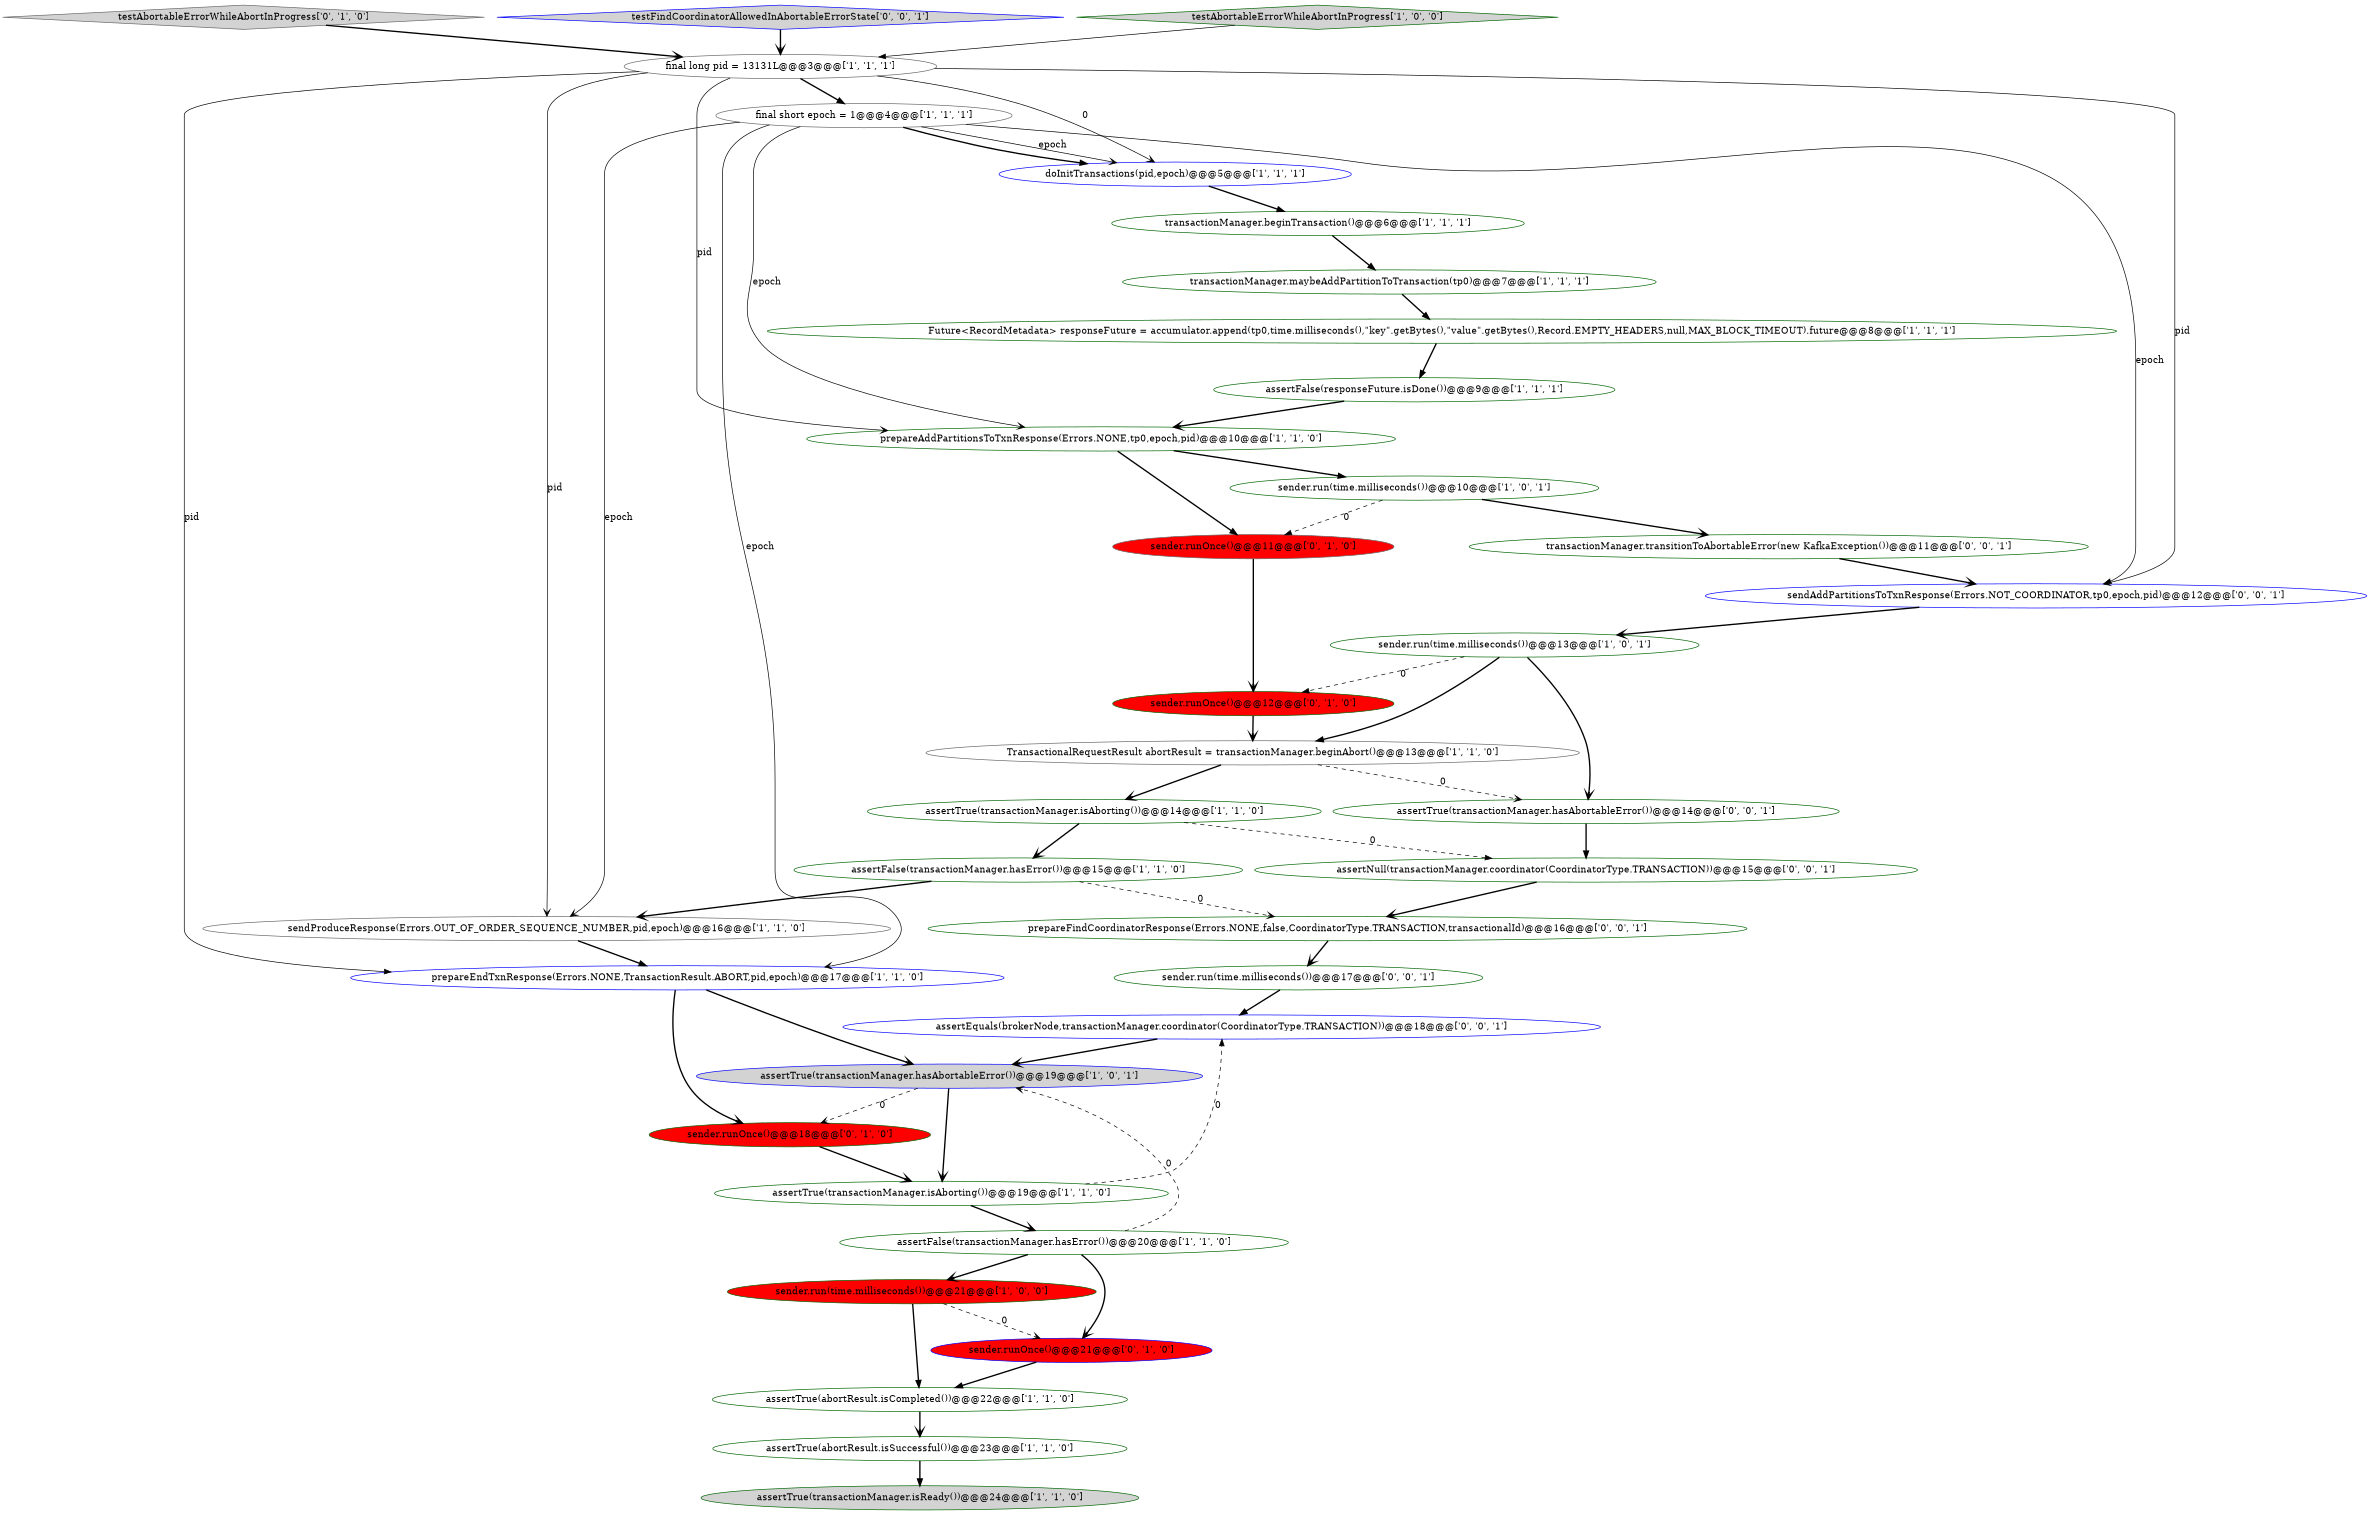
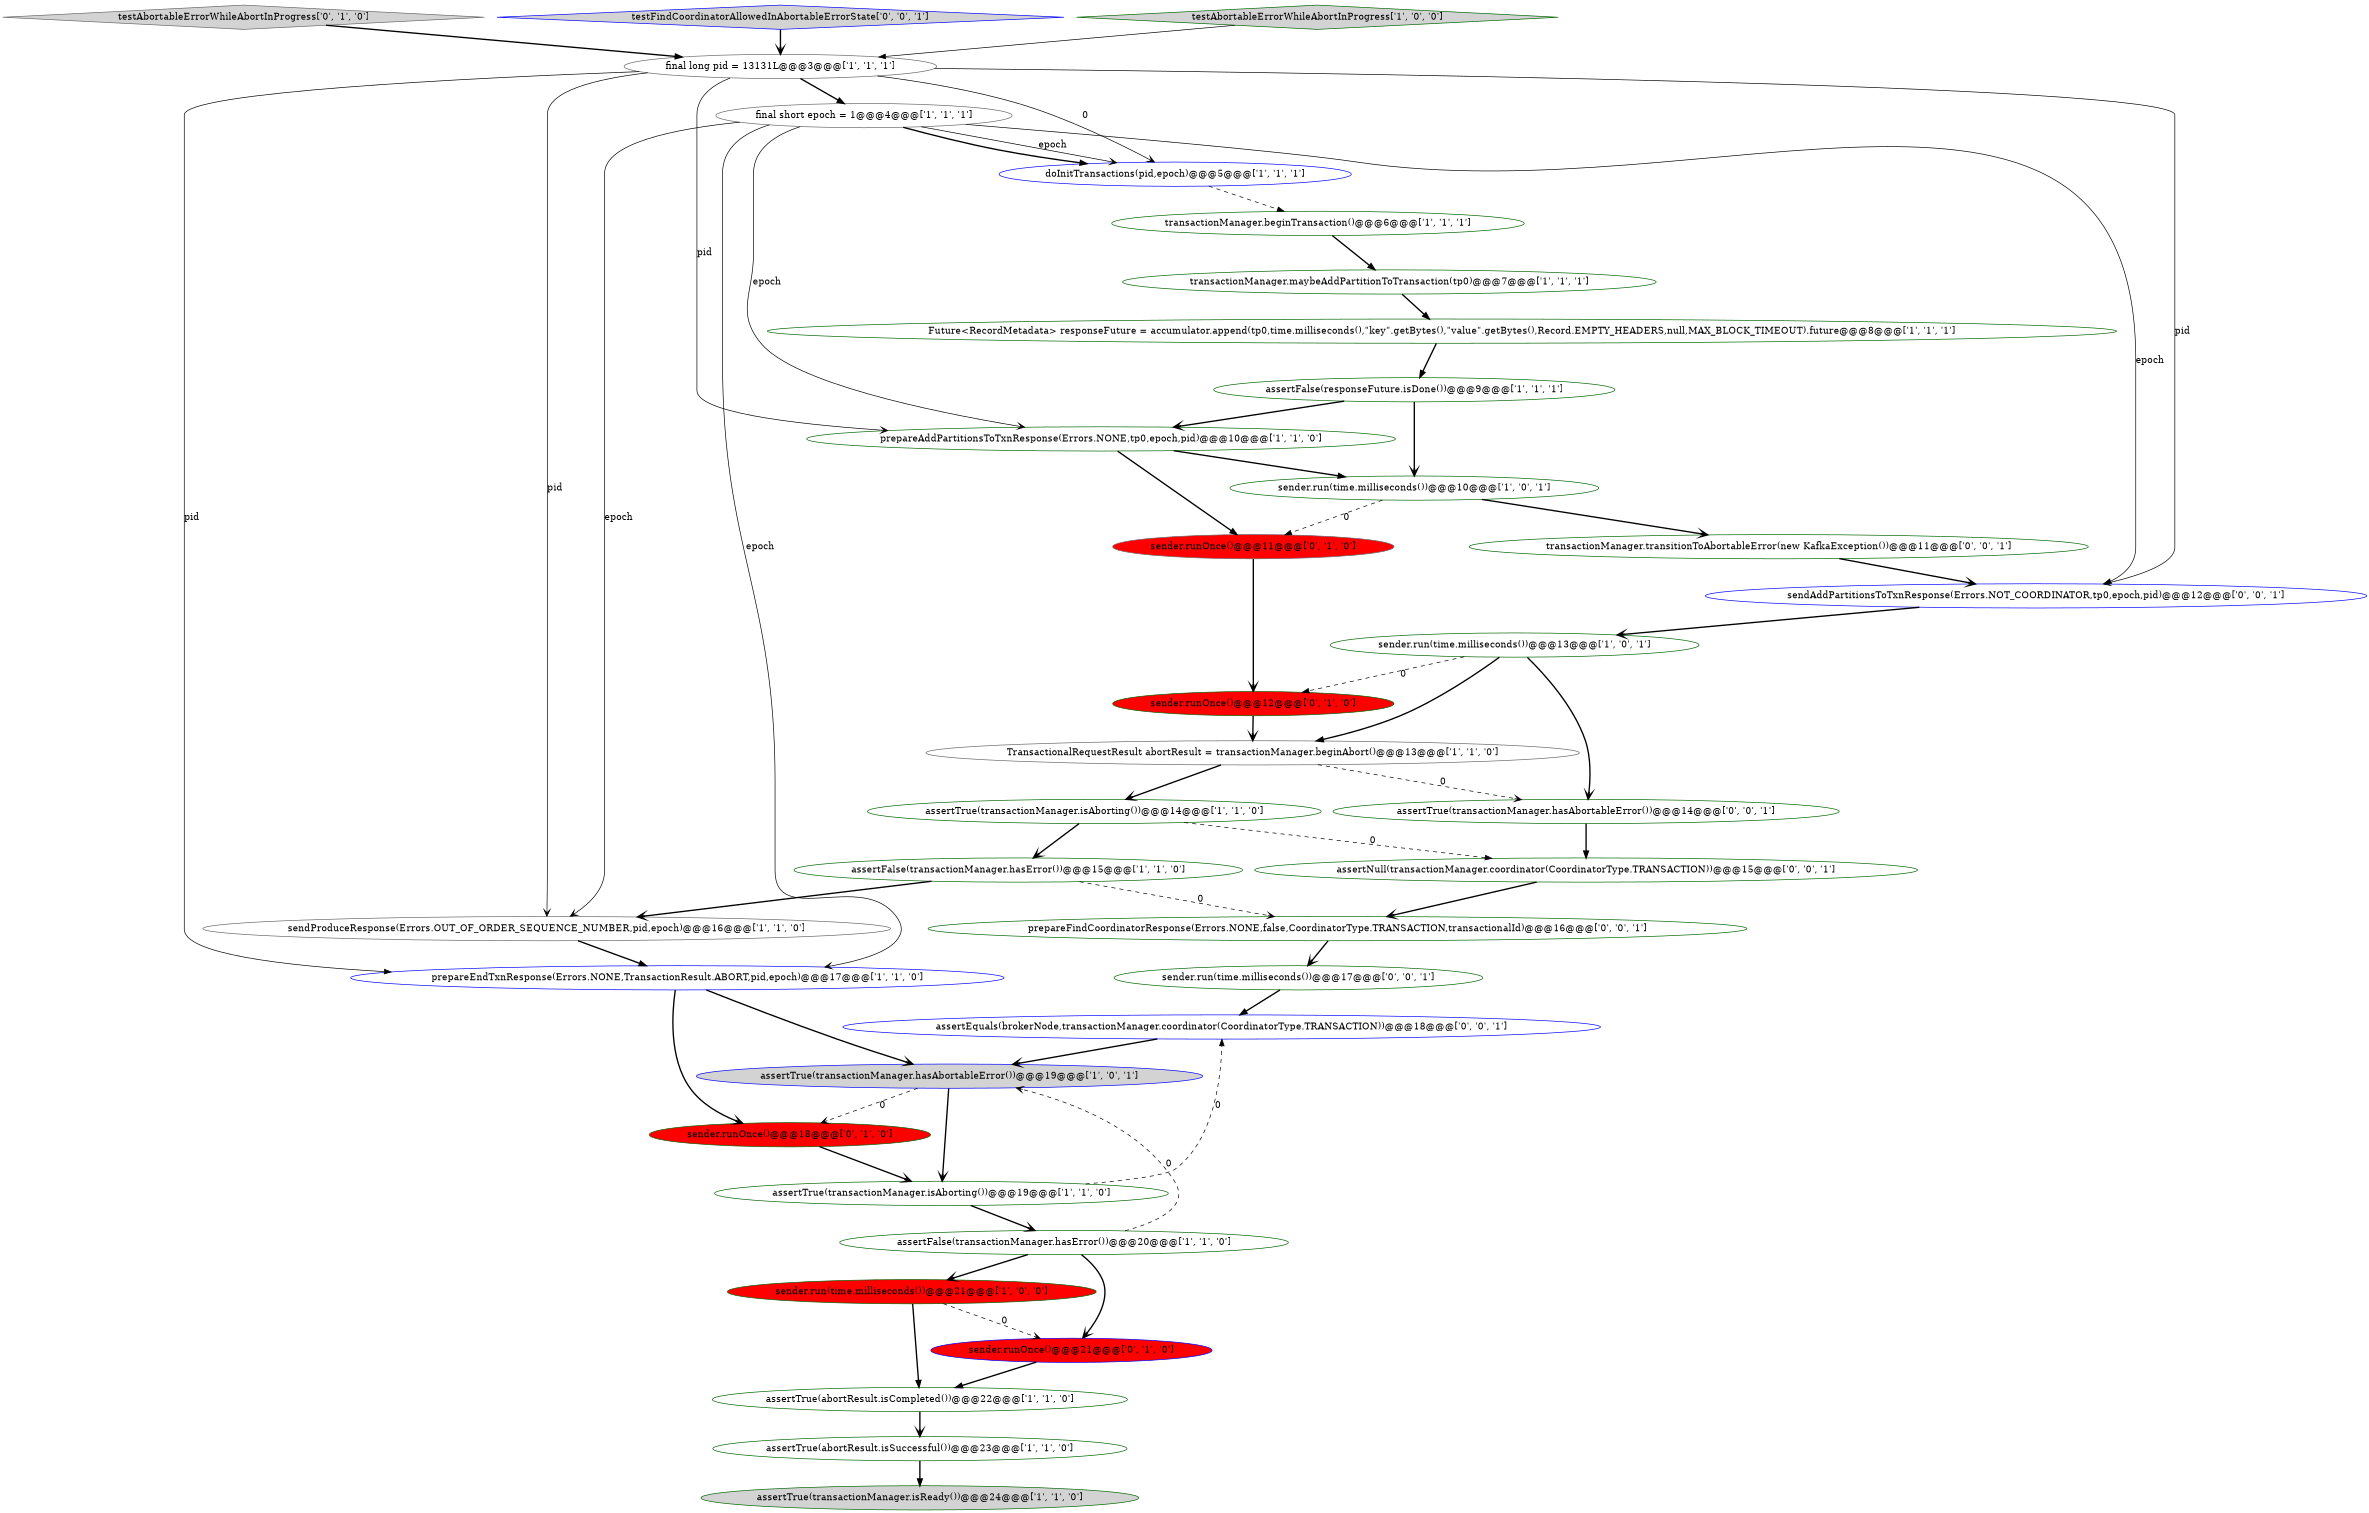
(500, 41) -> (500, 41)
(1243, 198) -> (1243, 198)
none -> (1414, 435)
